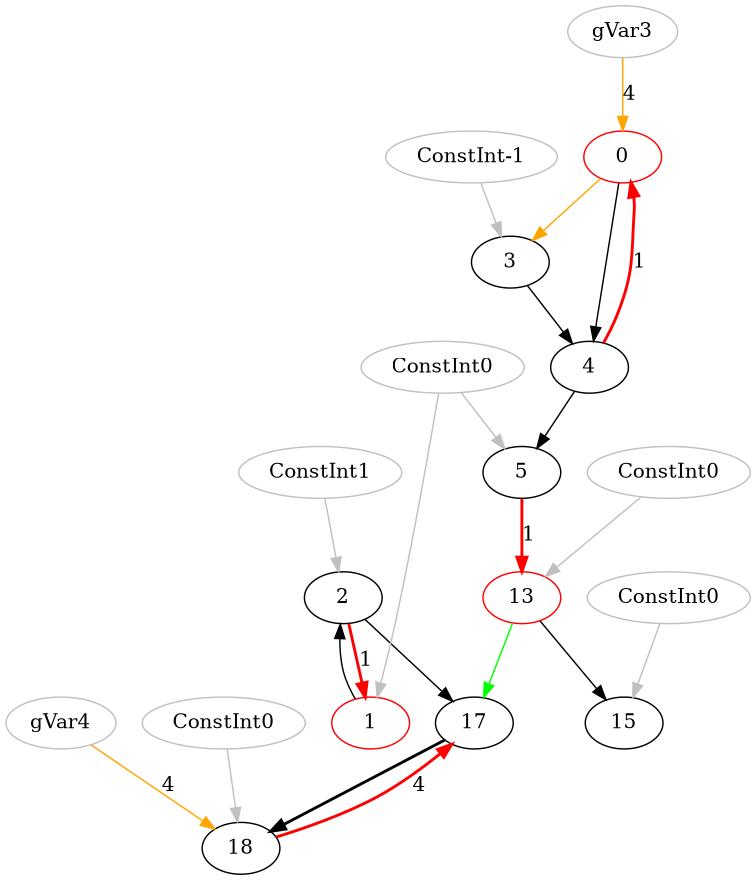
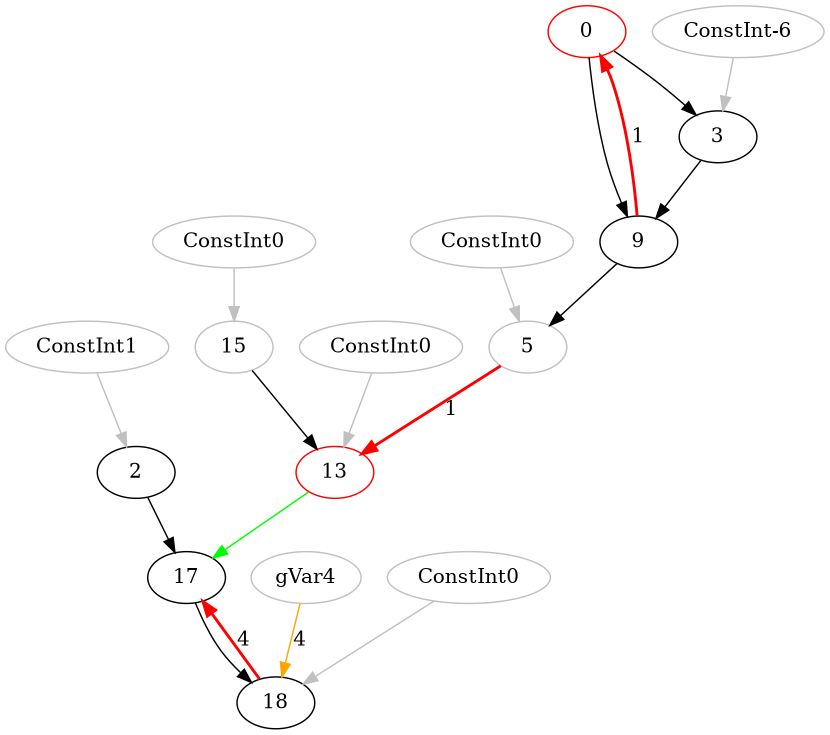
(623, 32) -> none
(471, 157) -> (738, 32)
(572, 205) -> (651, 77)
(590, 367) -> (639, 242)
(522, 472) -> (528, 347)
(568, 655) -> (280, 404)
(371, 723) -> none
(624, 723) -> (234, 347)
(364, 782) -> (214, 640)
